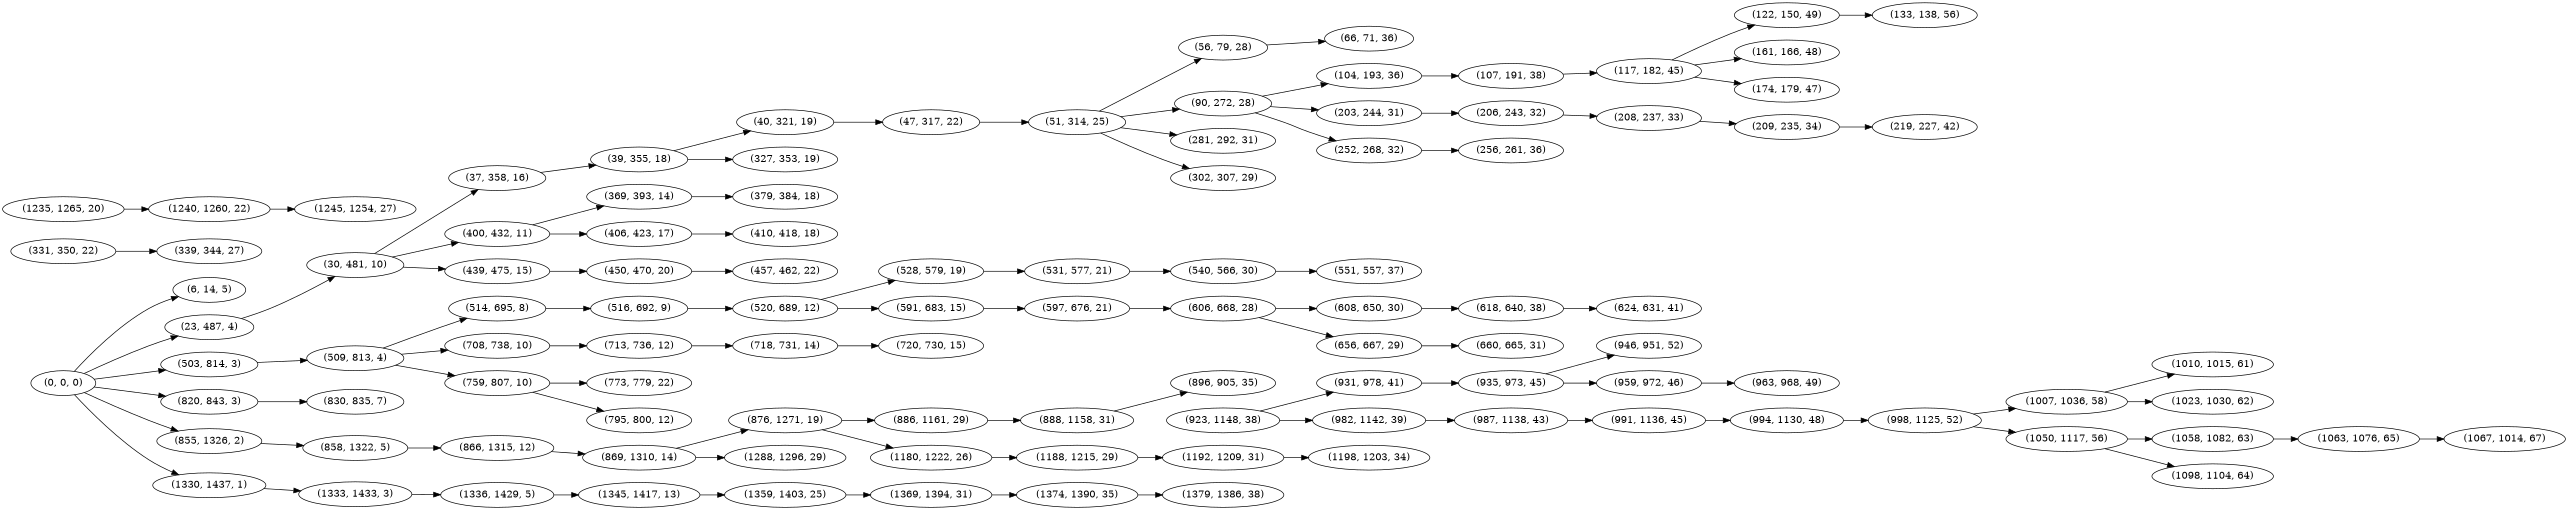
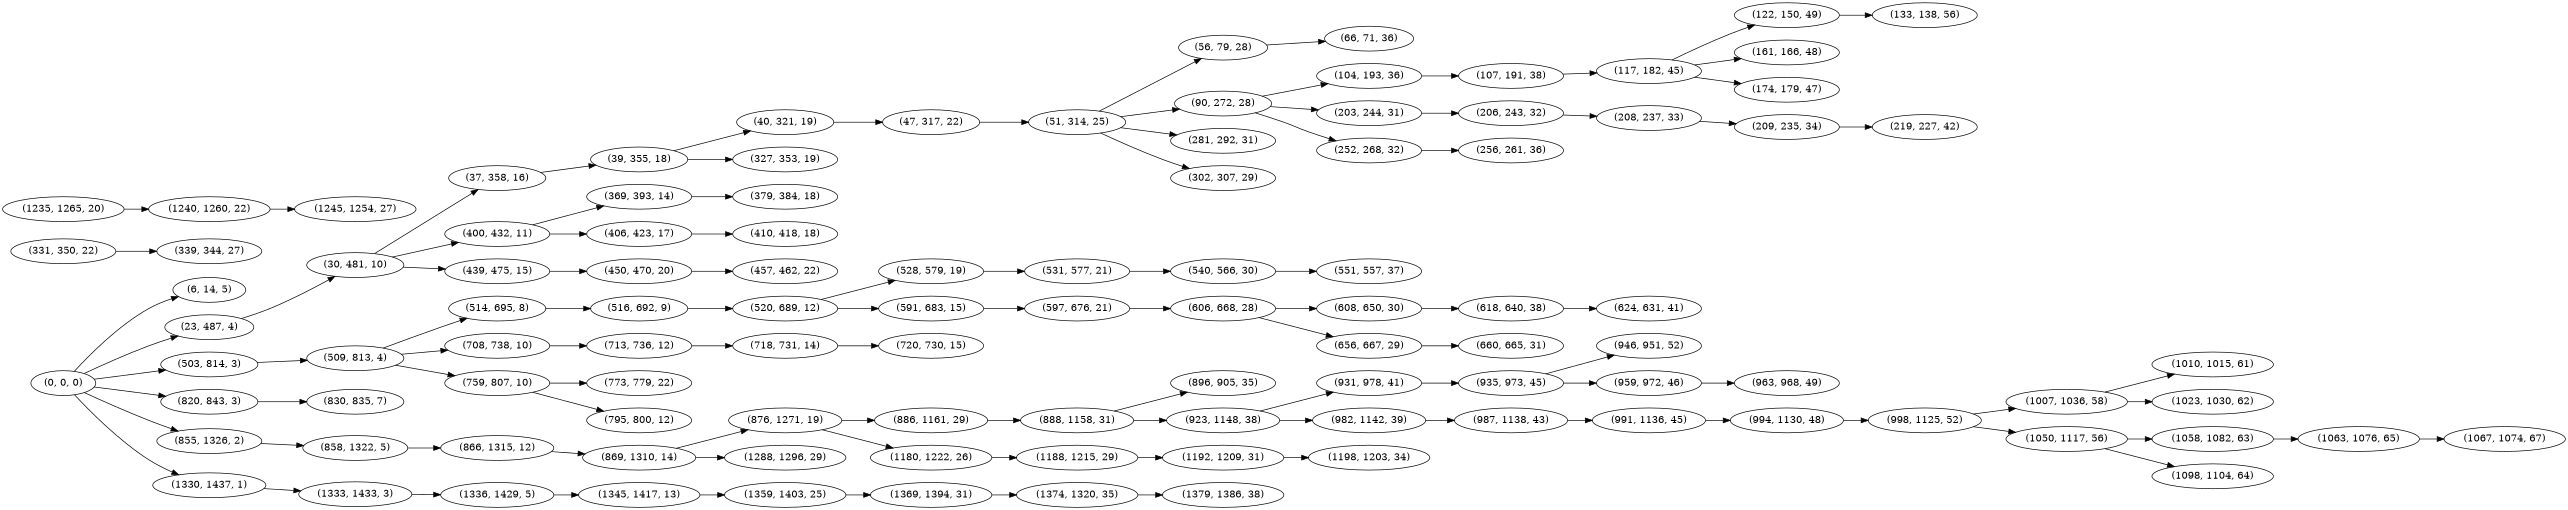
none -> (1147, 420)
(2505, 439) -> (2505, 439)
(1077, 495) -> (1077, 495)
